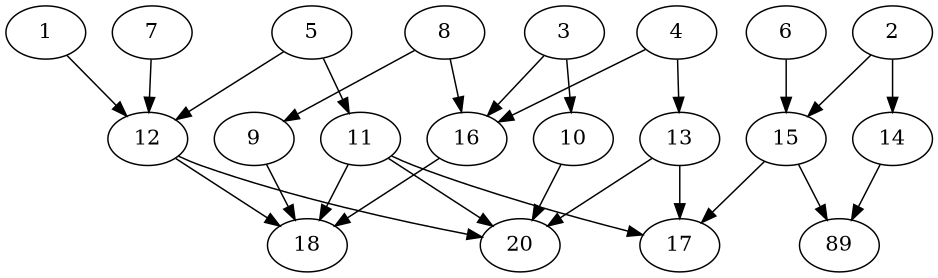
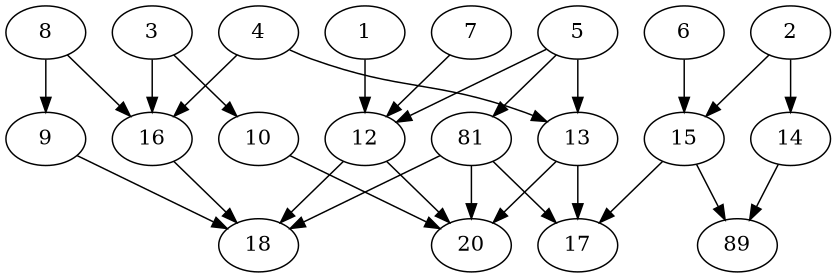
none -> (578, 78)
(361, 139) -> (471, 139)
